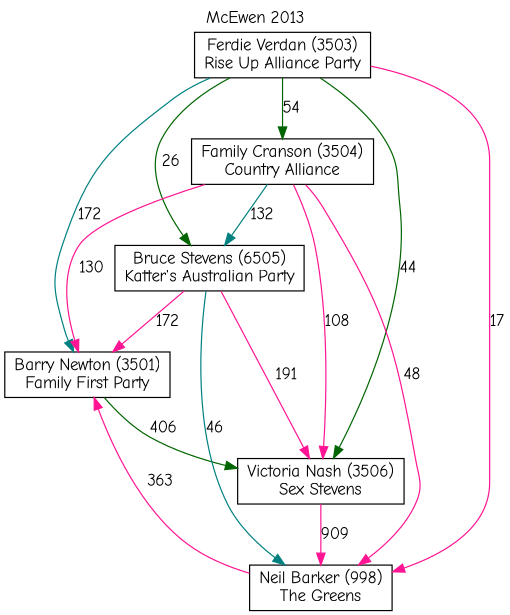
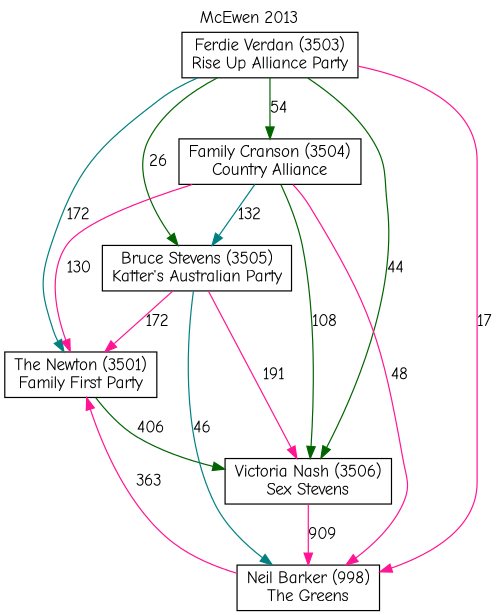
(210, 268) -> (197, 268)
(324, 313) -> (311, 313)
(87, 375) -> (81, 375)
